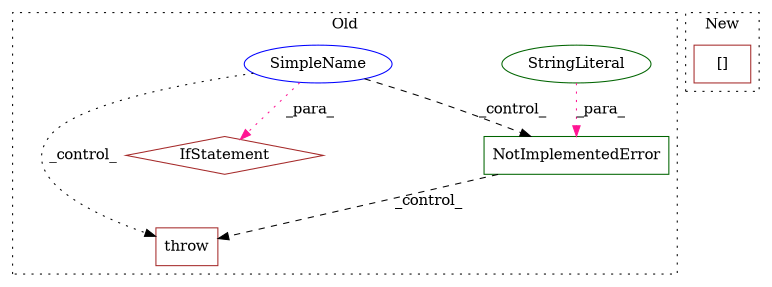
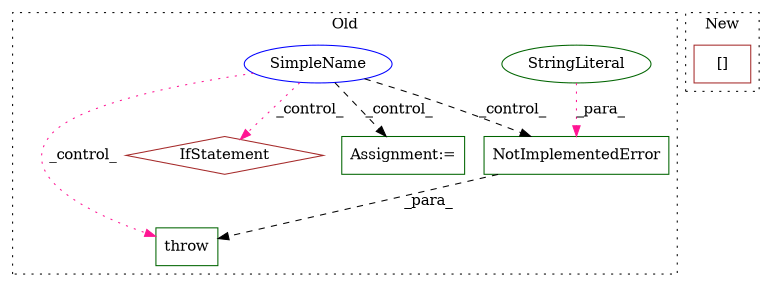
(310, 110) -> (310, 110)
(73, 119) -> (73, 119)
none -> (403, 155)
(428, 201) -> (428, 201)
(187, 247) -> (187, 247)
